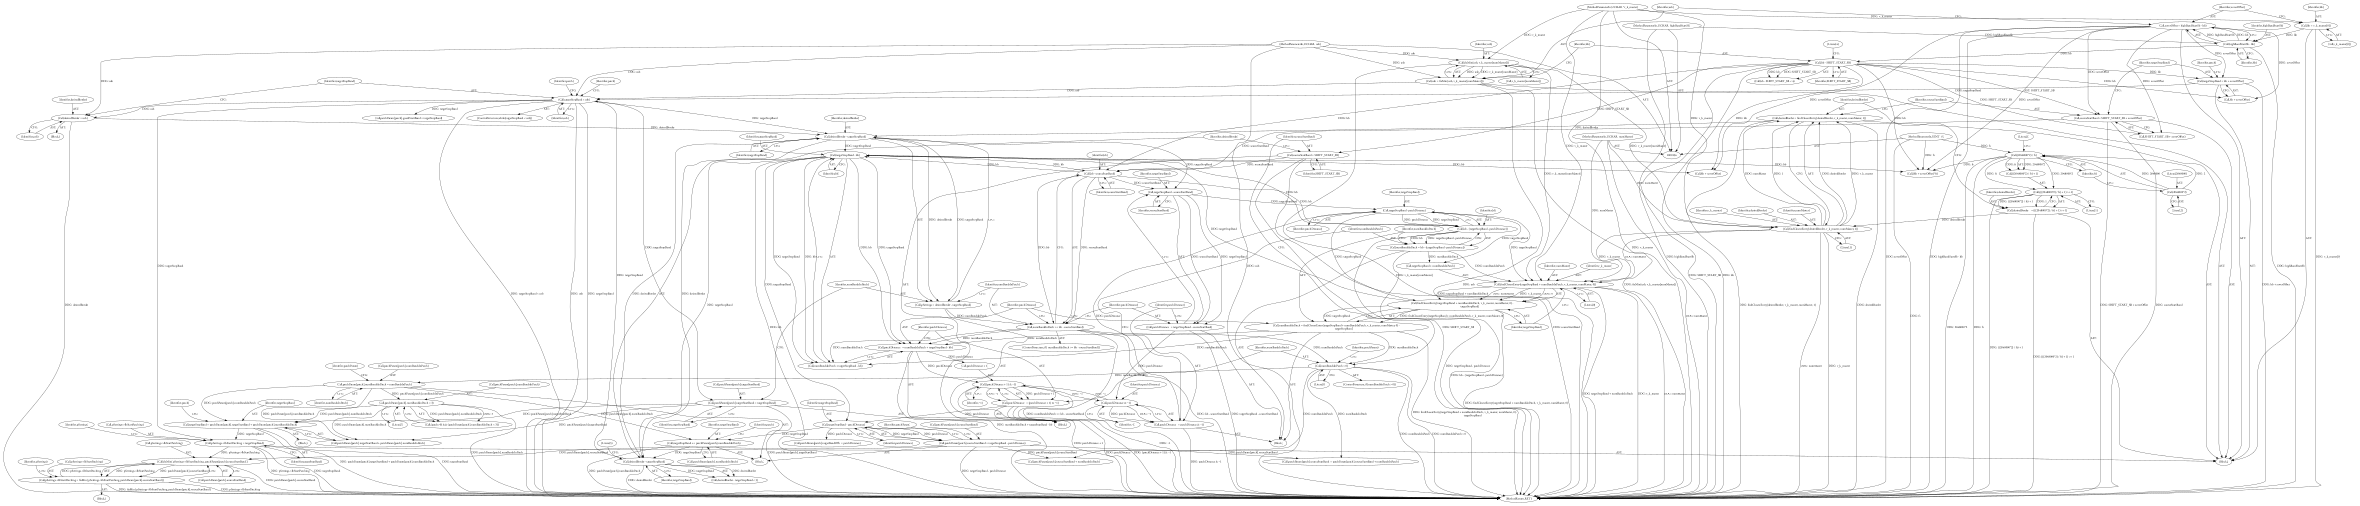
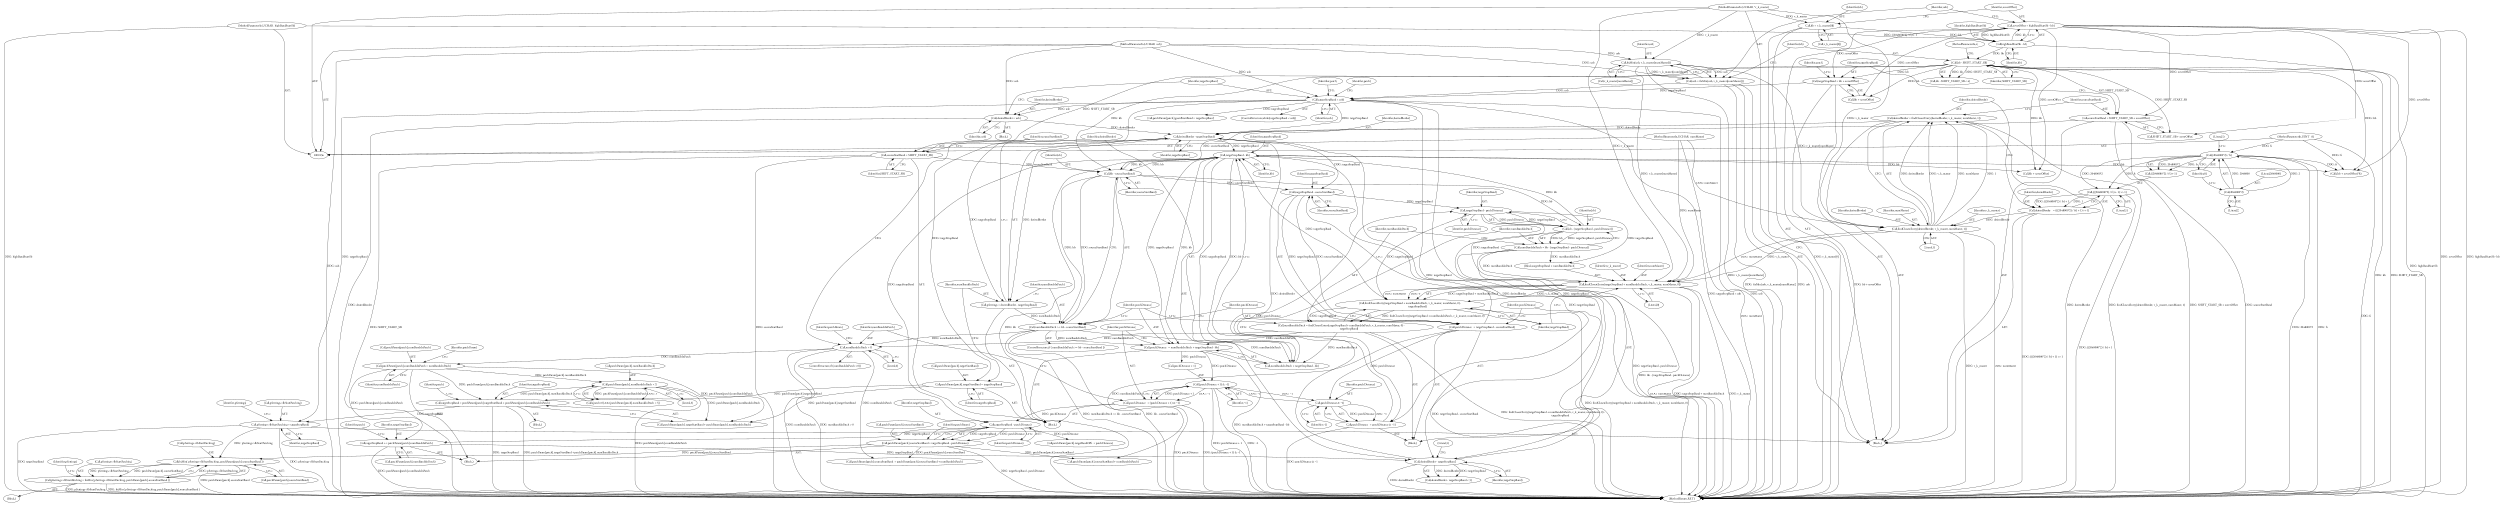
(1999, 35) -> (1900, 35)
(1833, 44) -> (1965, 44)
(1642, 248) -> (1800, 248)
(1430, 266) -> (1550, 266)
(1265, 449) -> (1187, 379)
(1086, 496) -> none
